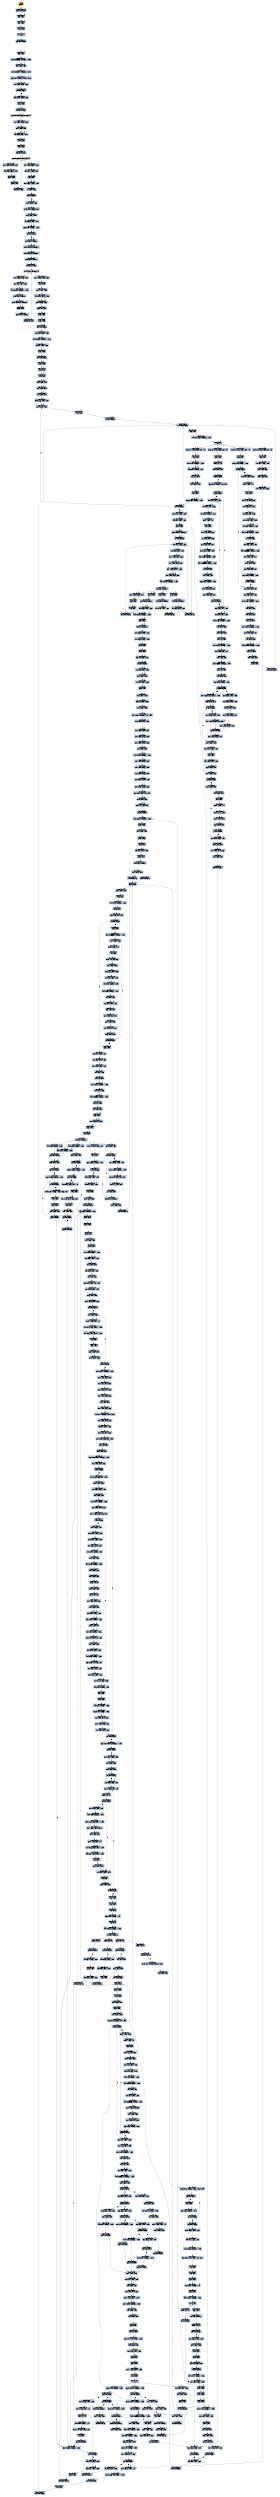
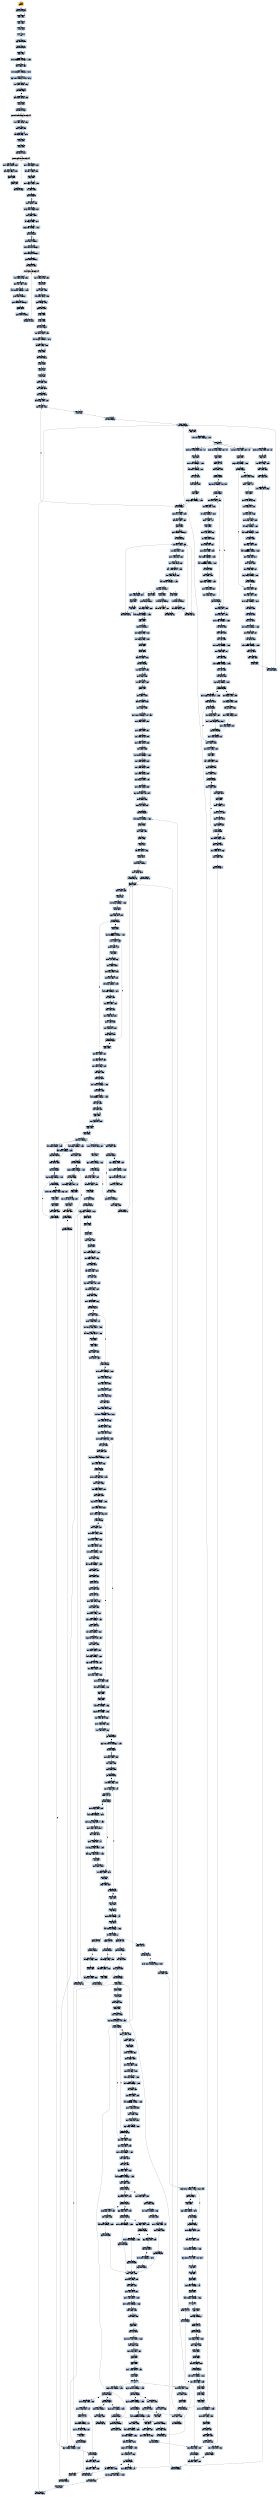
none -> (21, 47)
